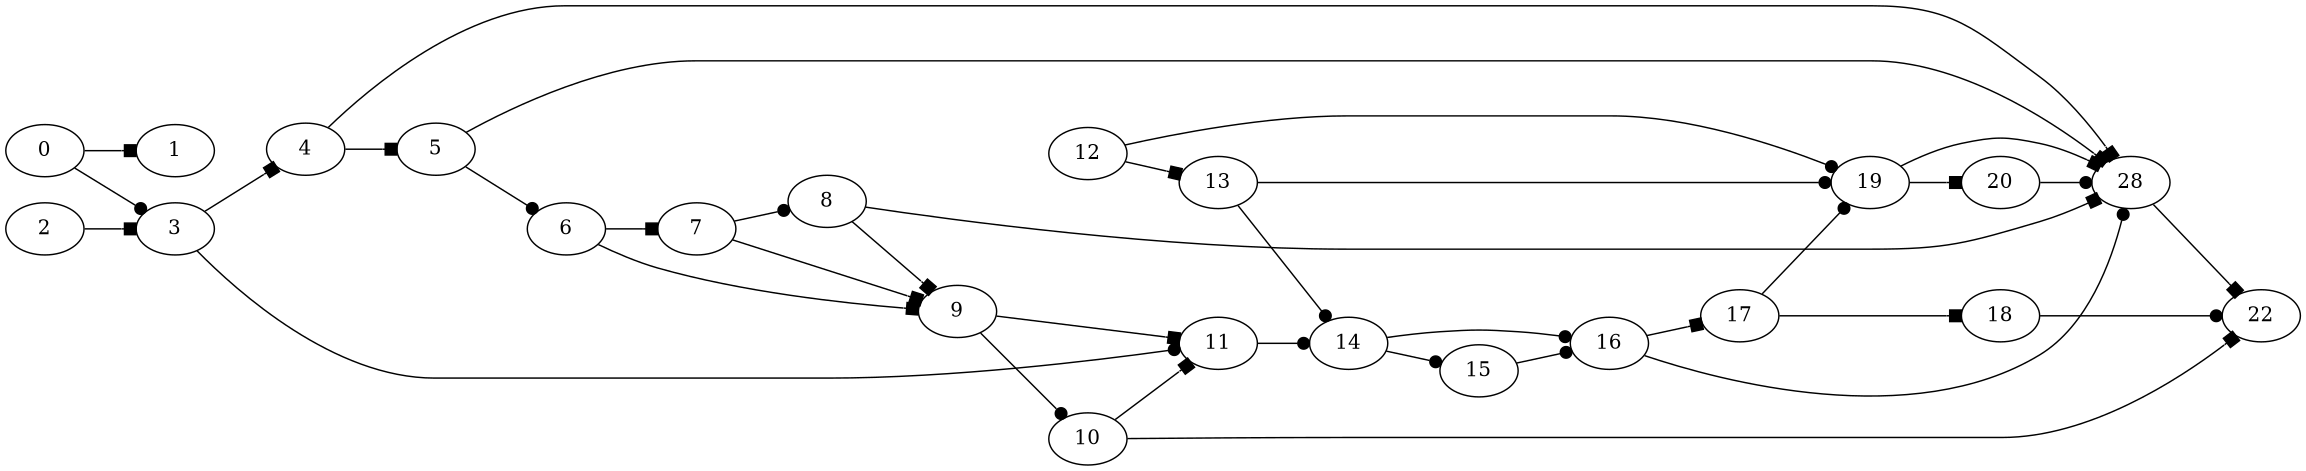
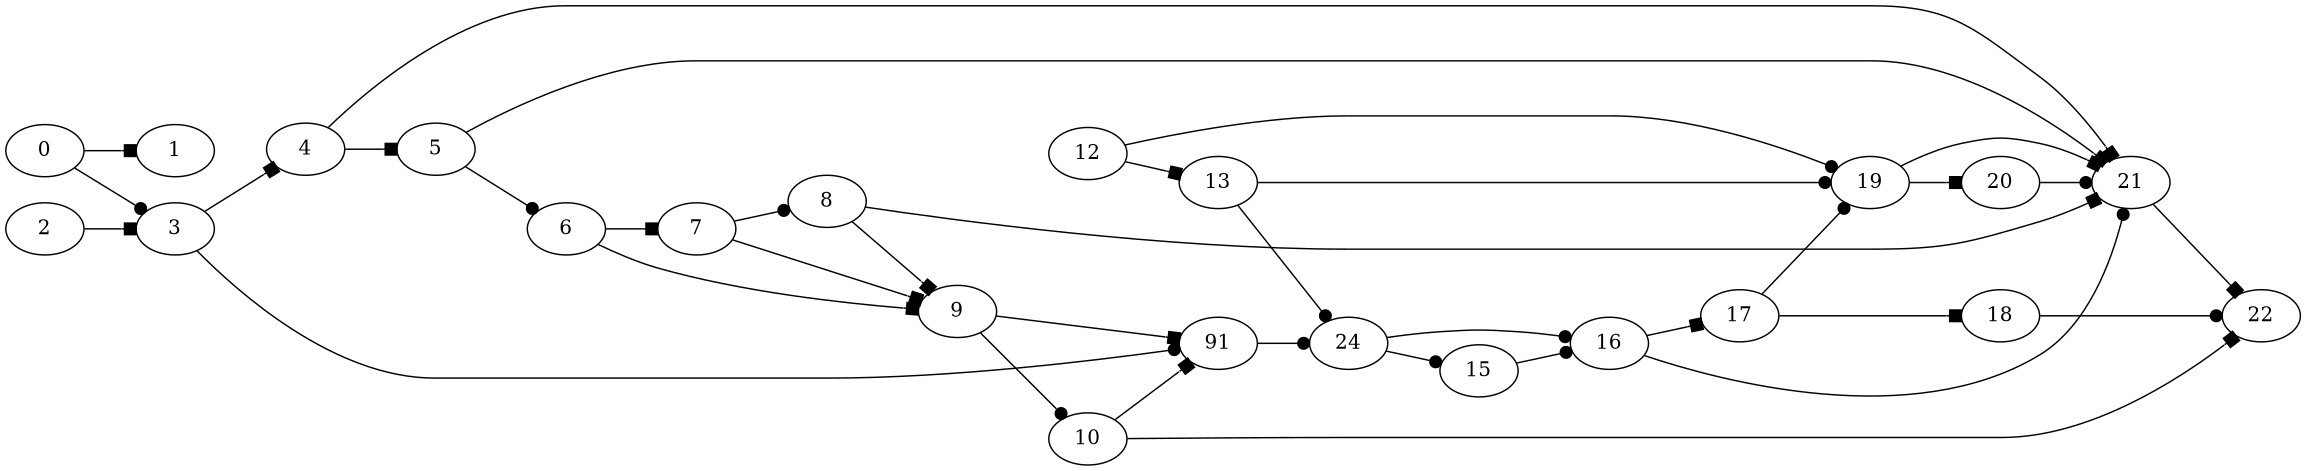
(2131, 183) -> (2131, 183)
(1218, 343) -> (1218, 343)
(1349, 343) -> (1349, 343)
